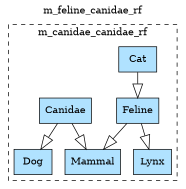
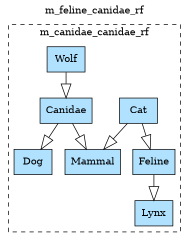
none -> (66, 59)
(120, 131) -> (120, 131)
